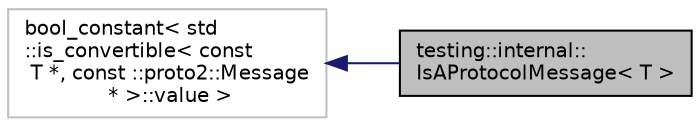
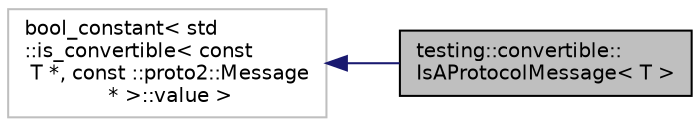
(546, 63) -> (546, 63)
